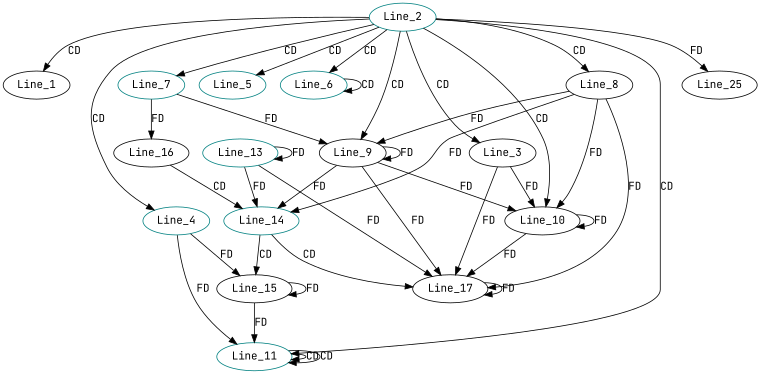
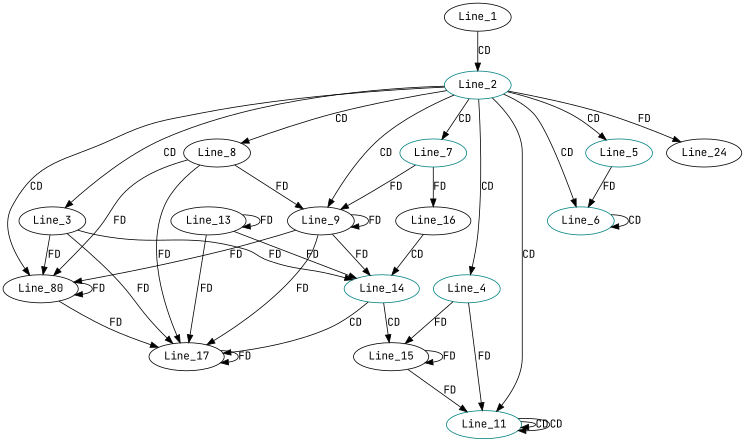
(203, 21) -> (478, 47)
(720, 85) -> (704, 153)
(436, 152) -> (214, 243)
(240, 153) -> (208, 221)
none -> (602, 183)
(542, 221) -> (41, 289)
